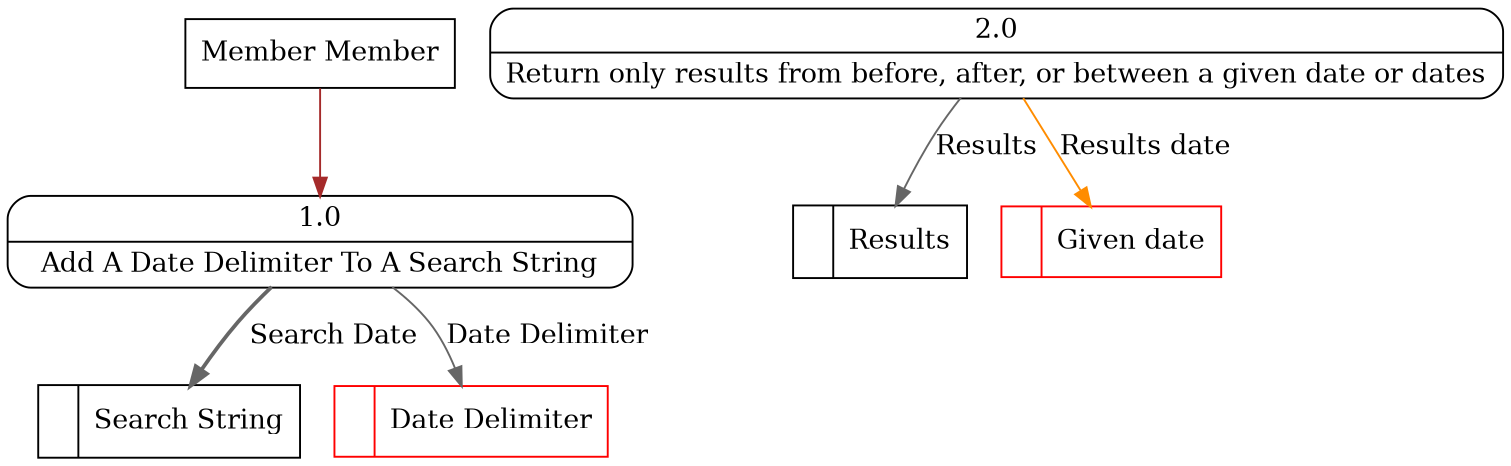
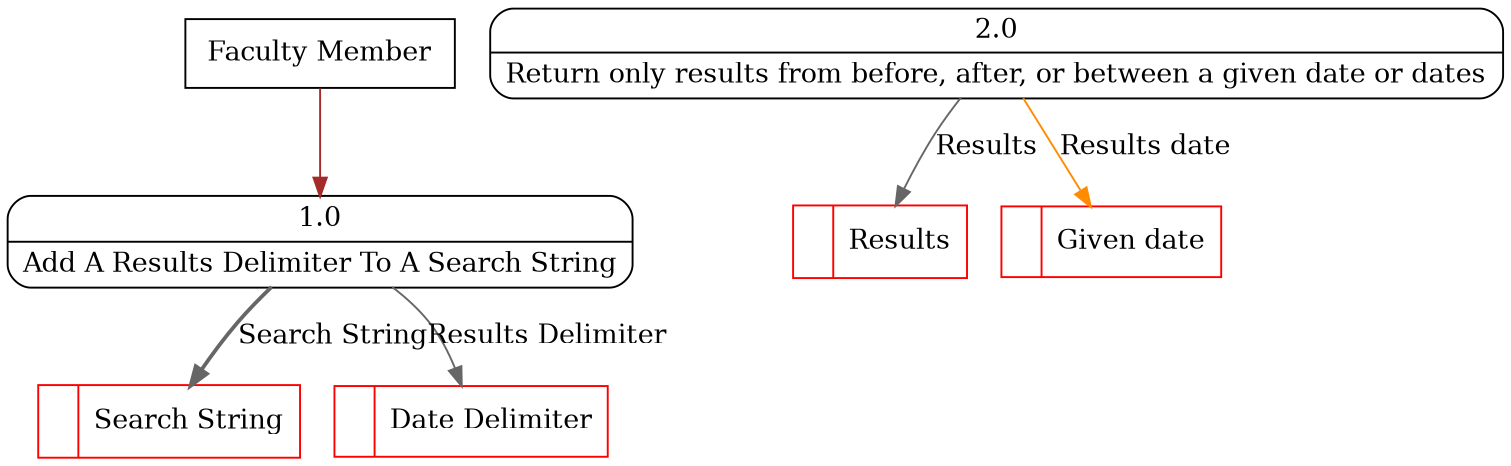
(320, 54) -> (320, 54)
(880, 242) -> (880, 242)
(320, 264) -> (320, 264)
(333, 336) -> (333, 336)
(548, 336) -> (548, 336)
(169, 421) -> (169, 421)
